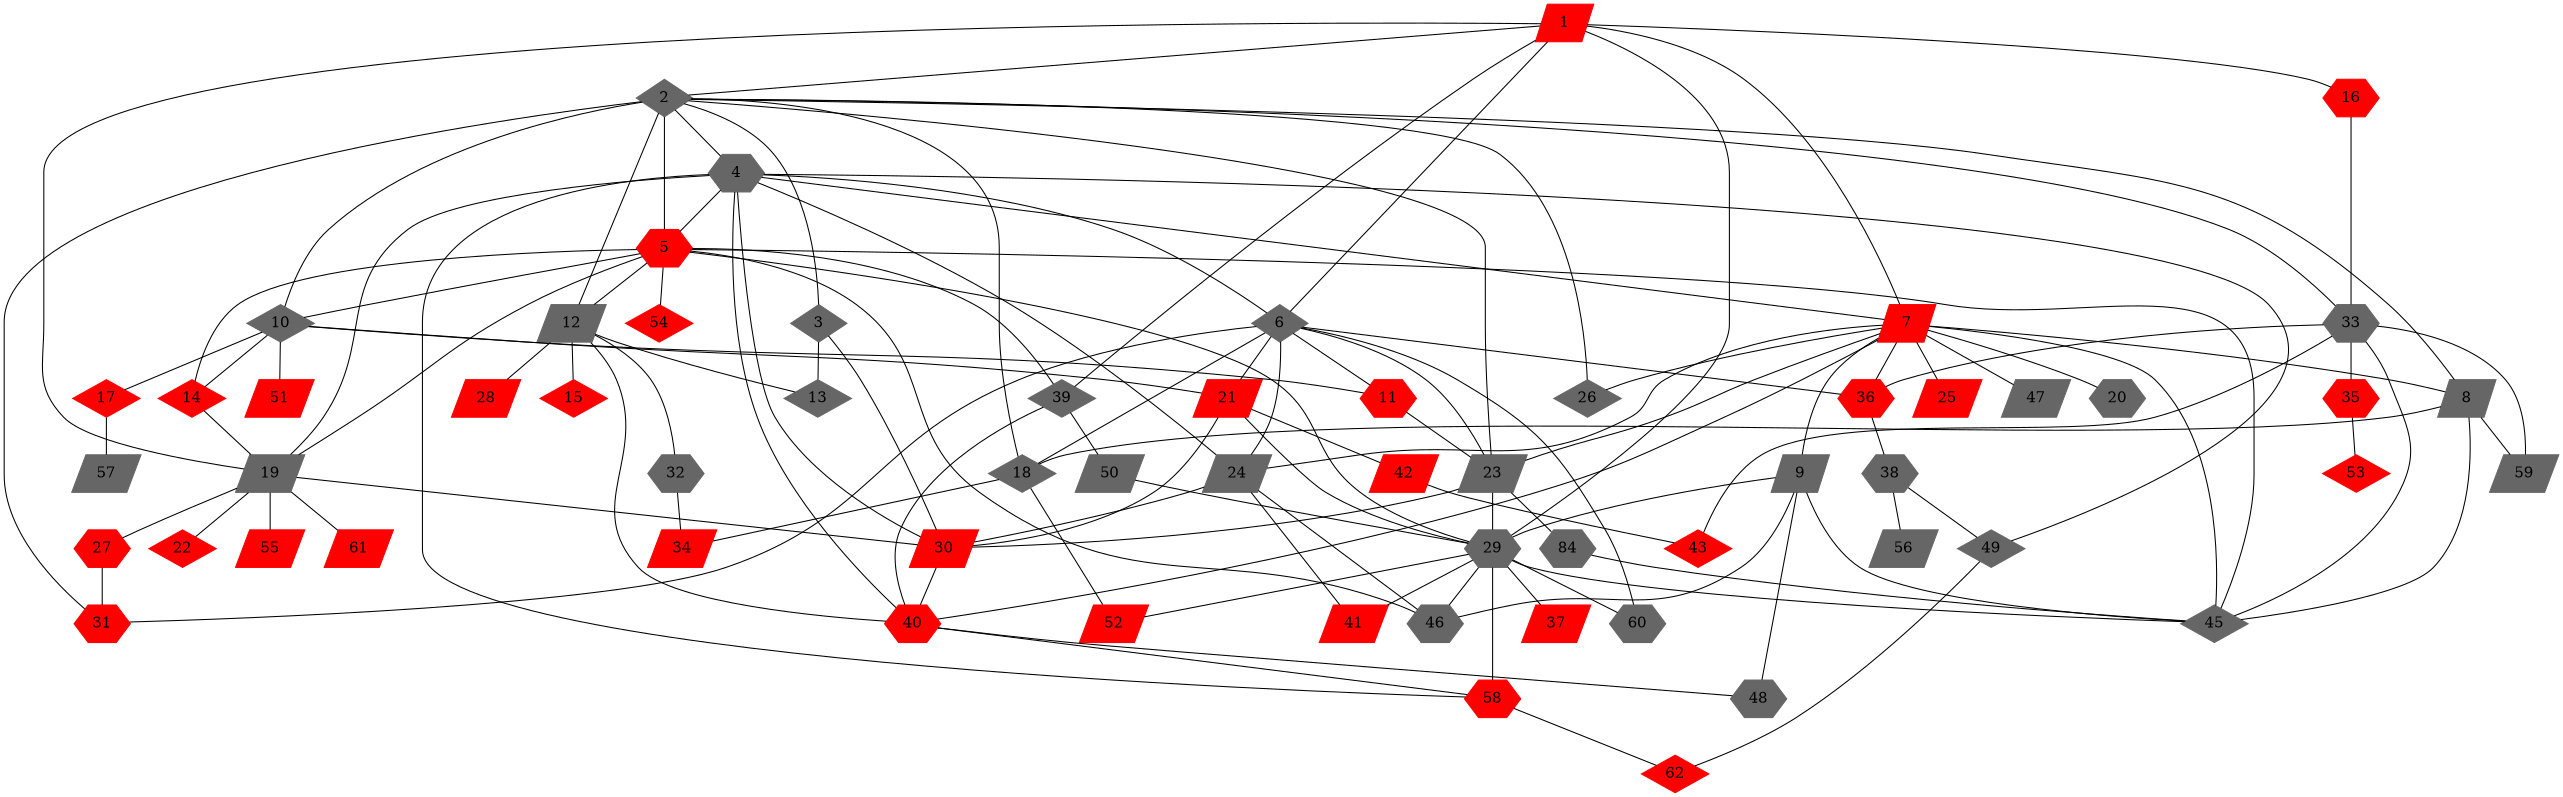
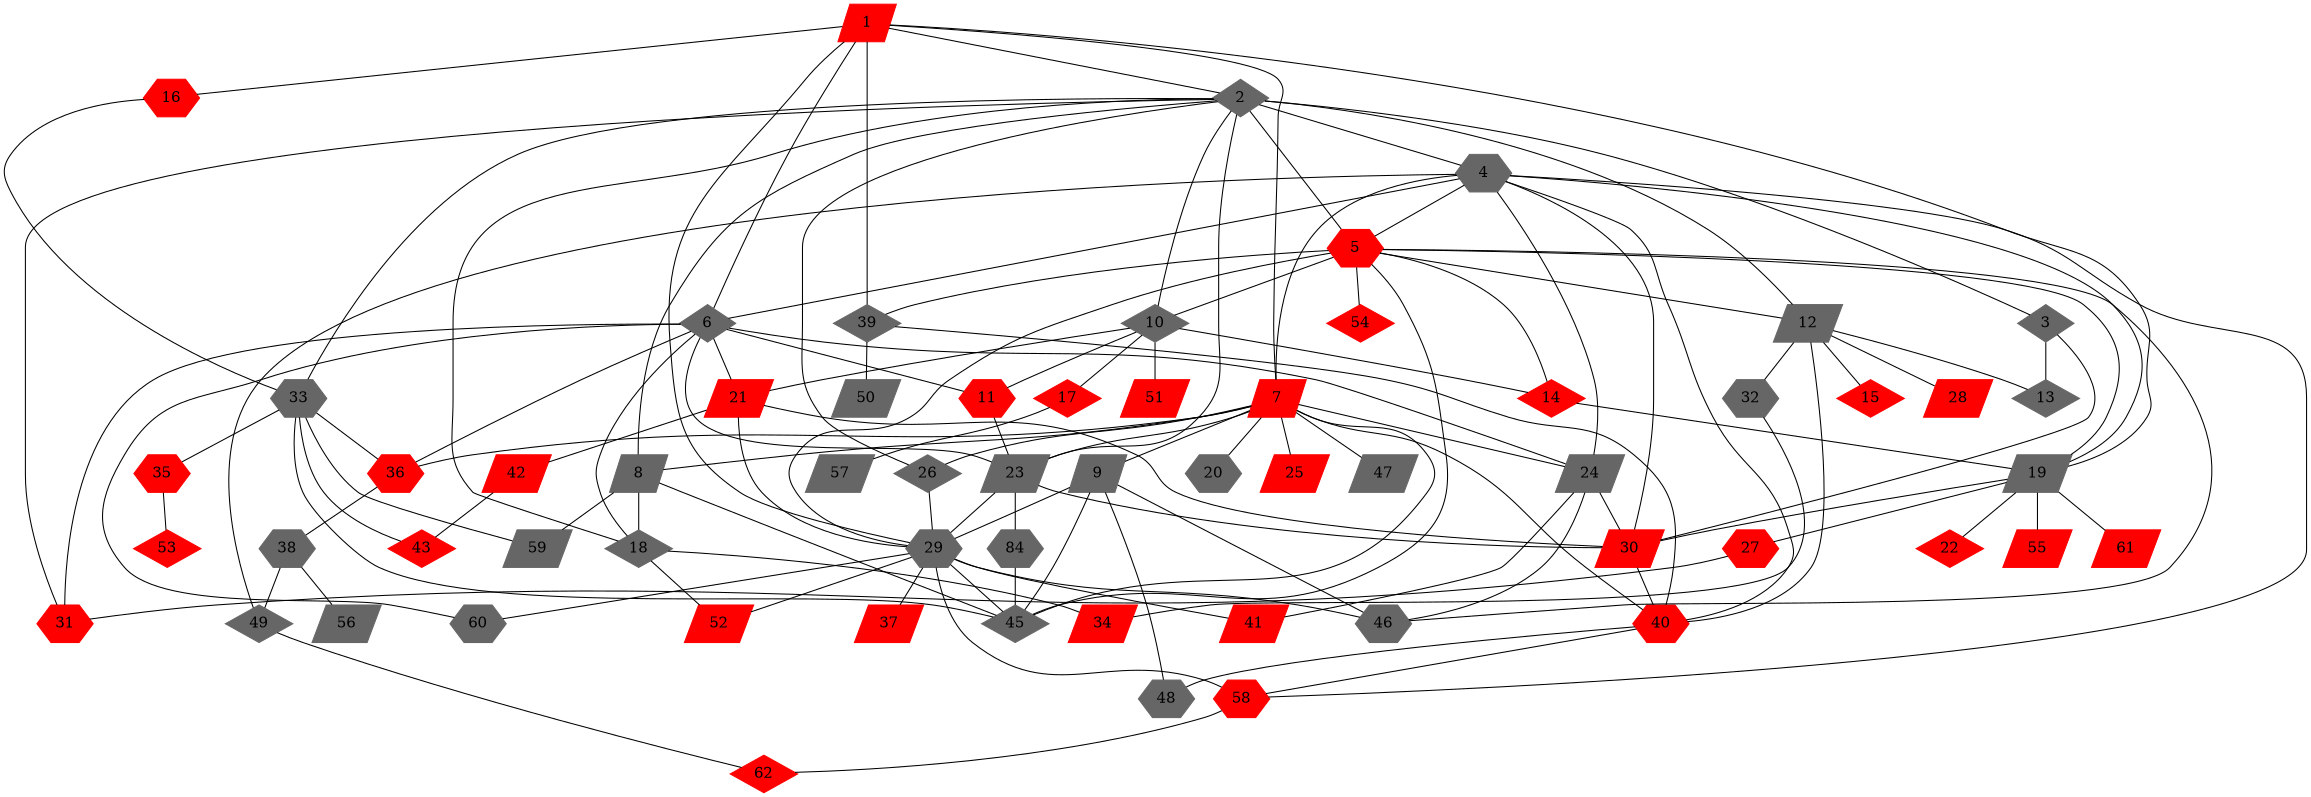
(1301, 513) -> (931, 511)
